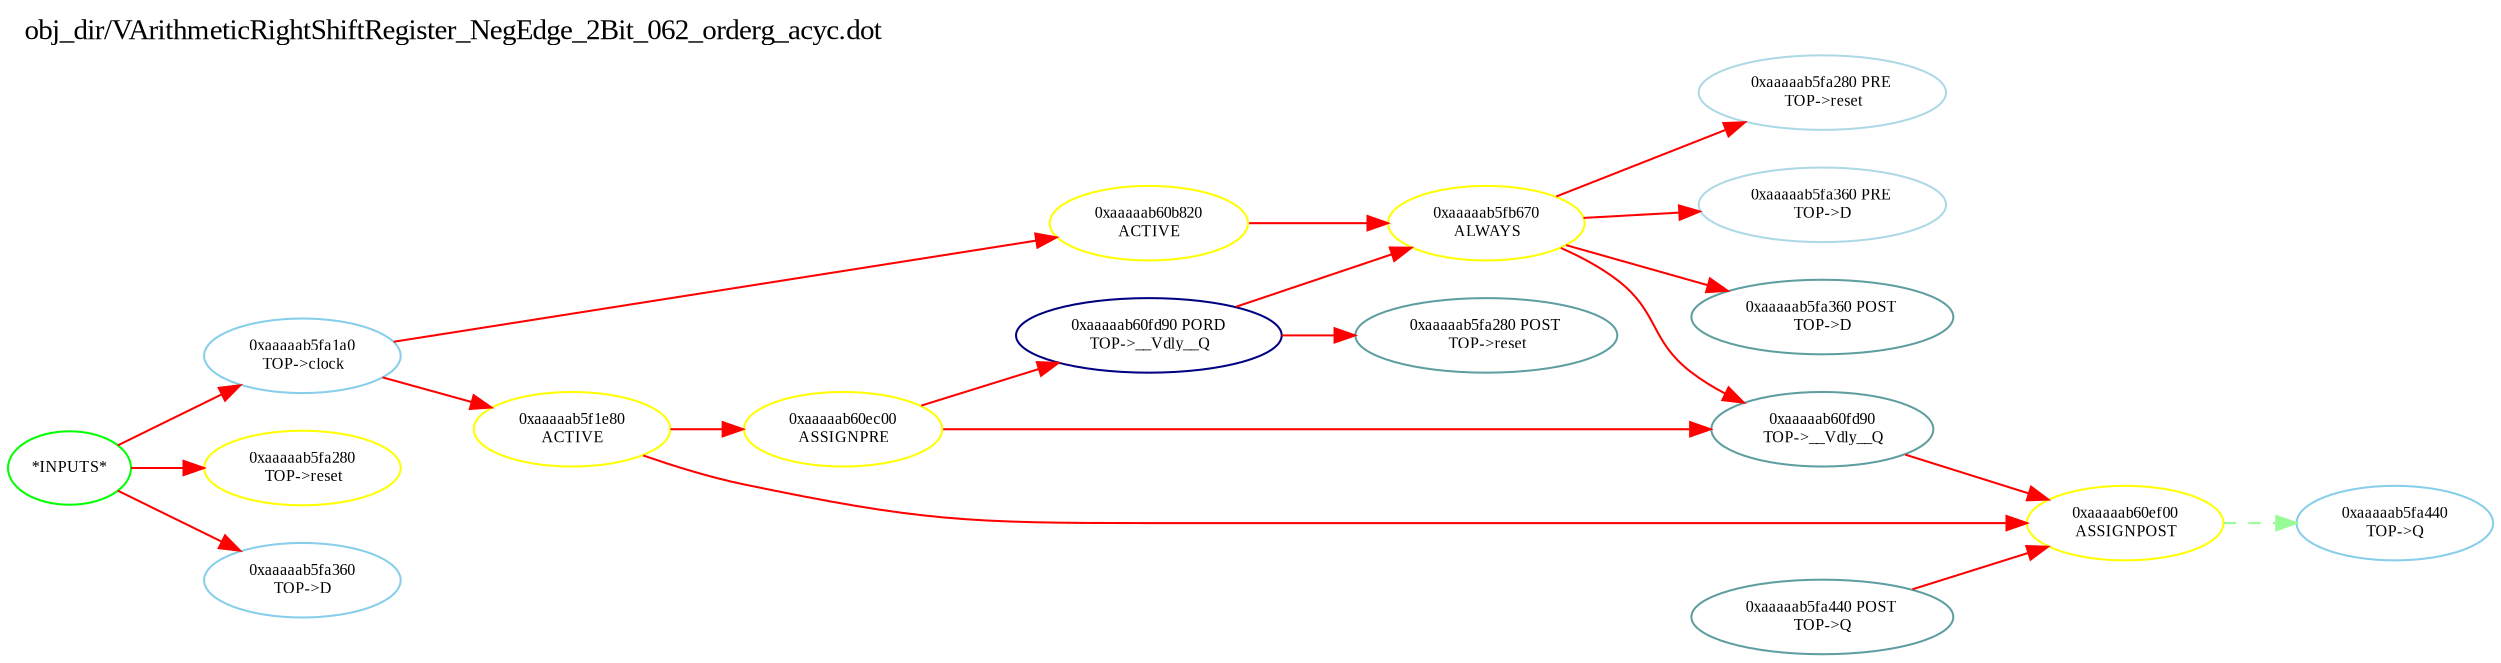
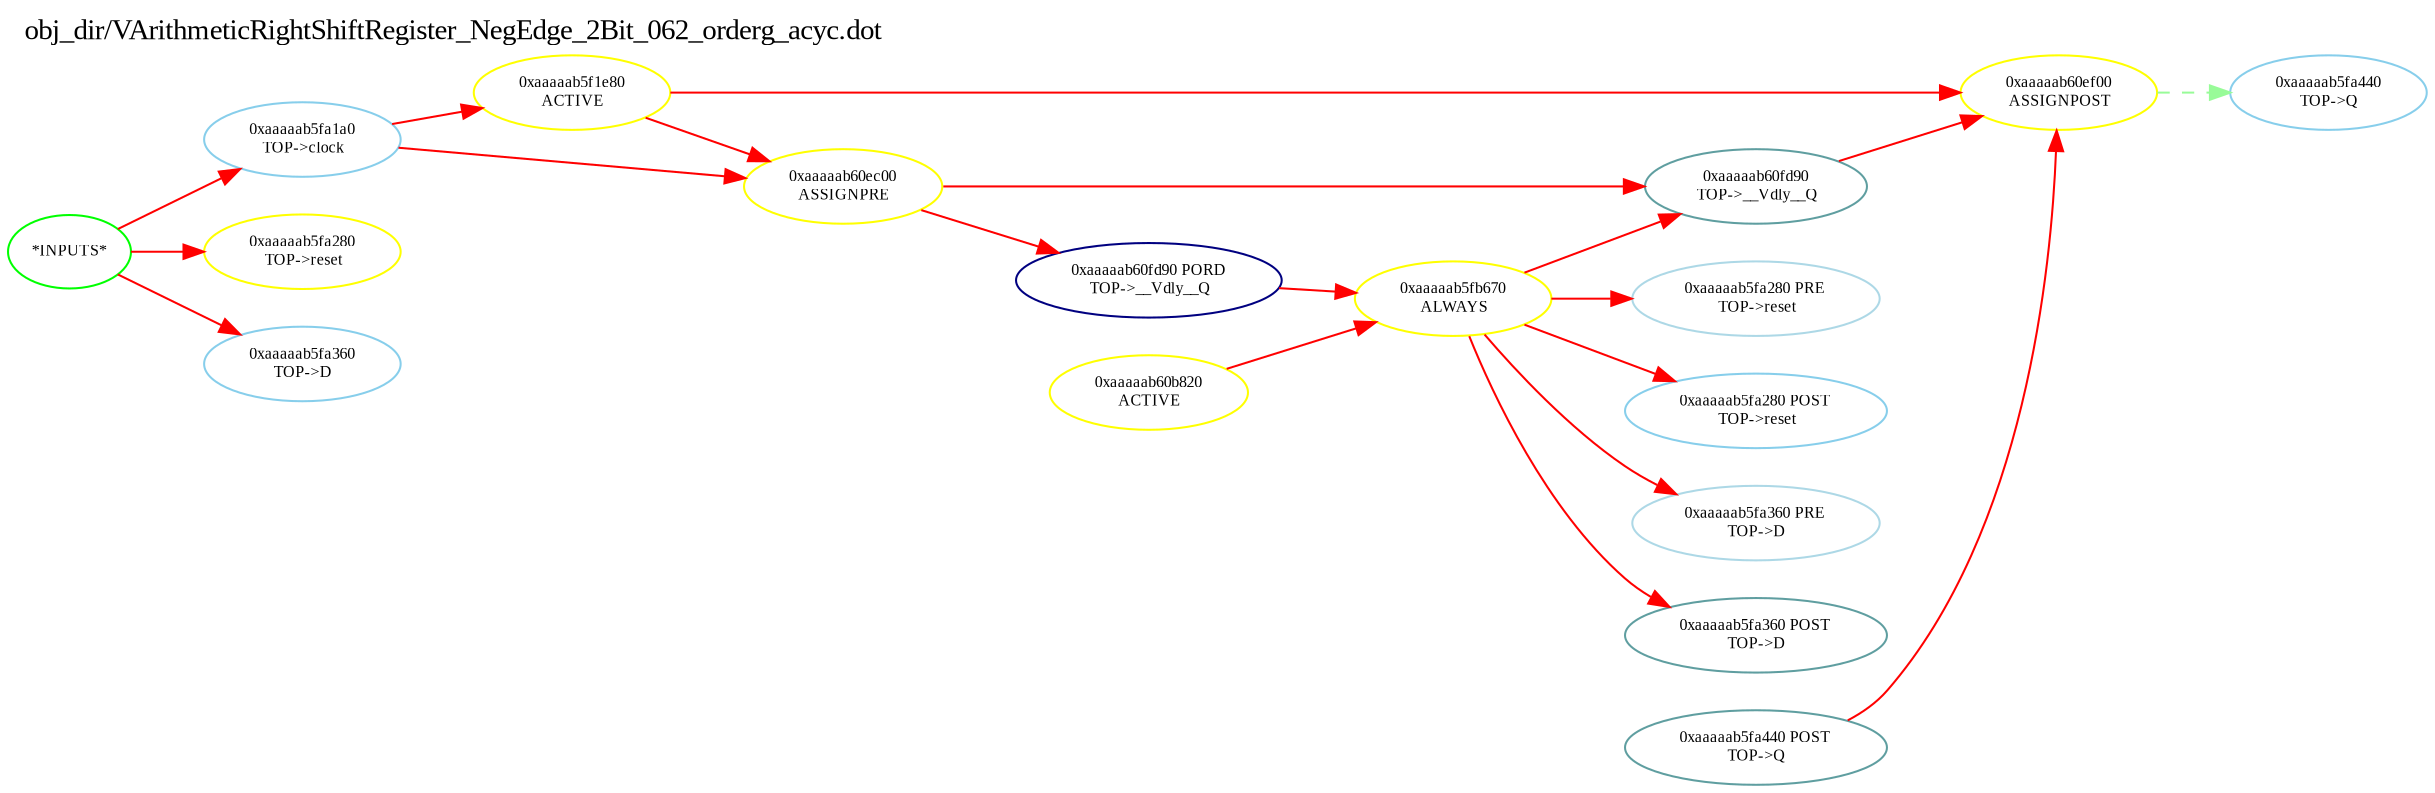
(715, 291) -> (562, 162)
(1308, 335) -> (1590, 349)
(1486, 335) -> (1756, 411)
